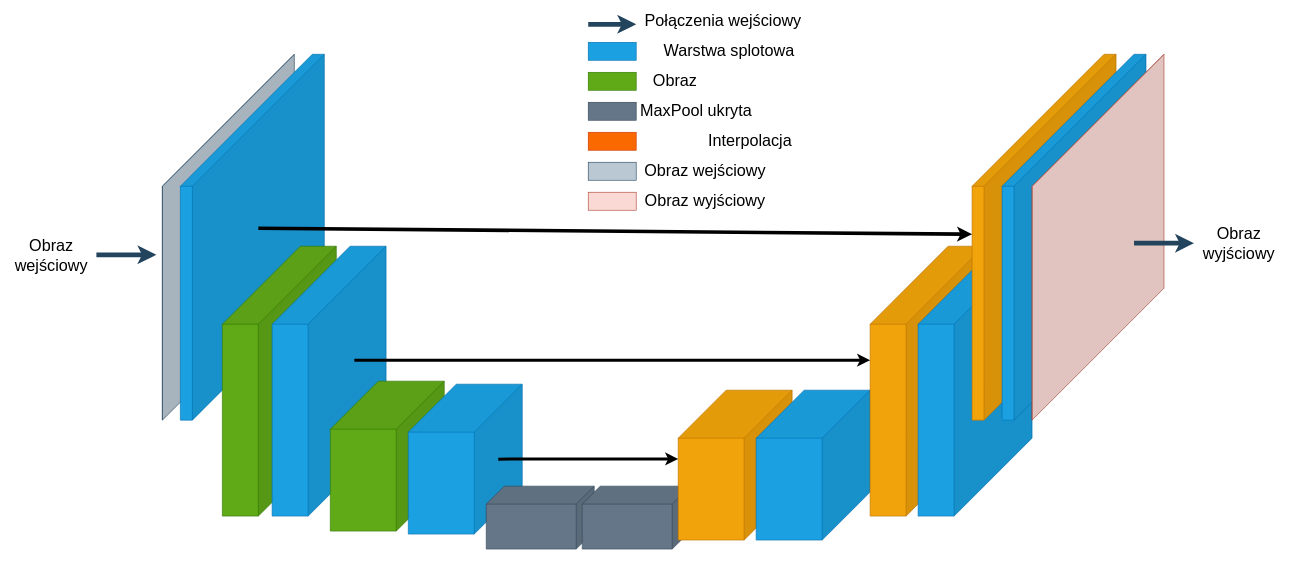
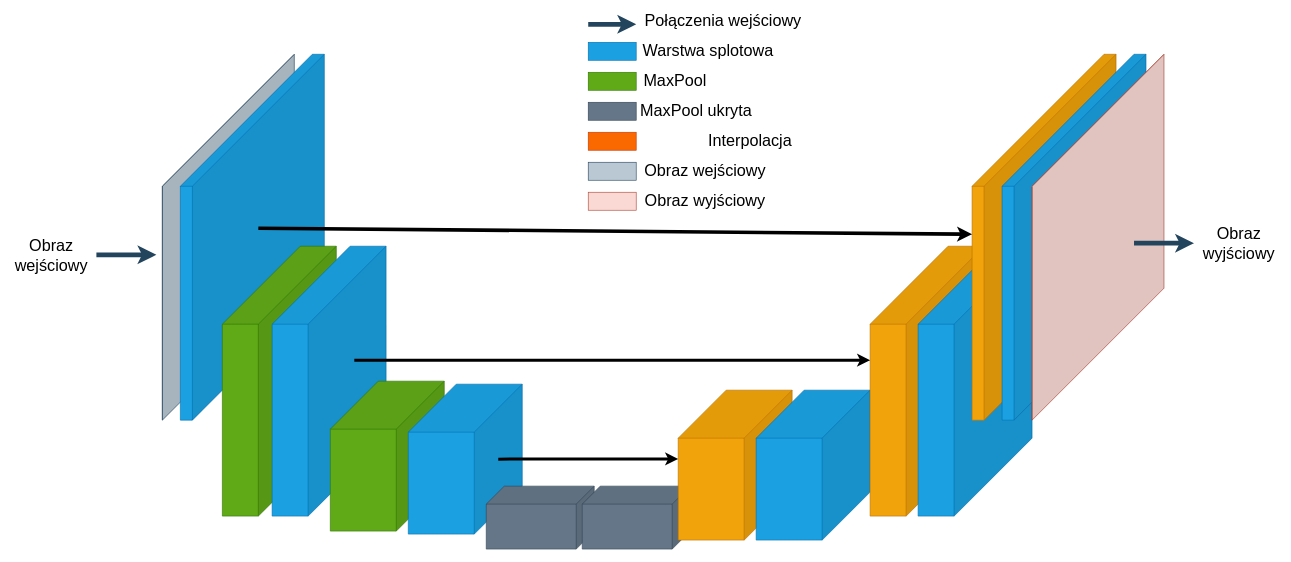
(729, 51) -> (708, 51)
(675, 81) -> (675, 81)
